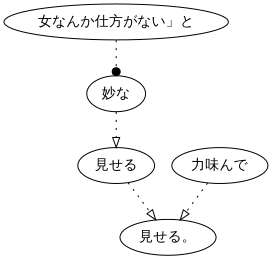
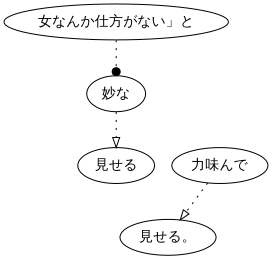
(139, 197) -> none
